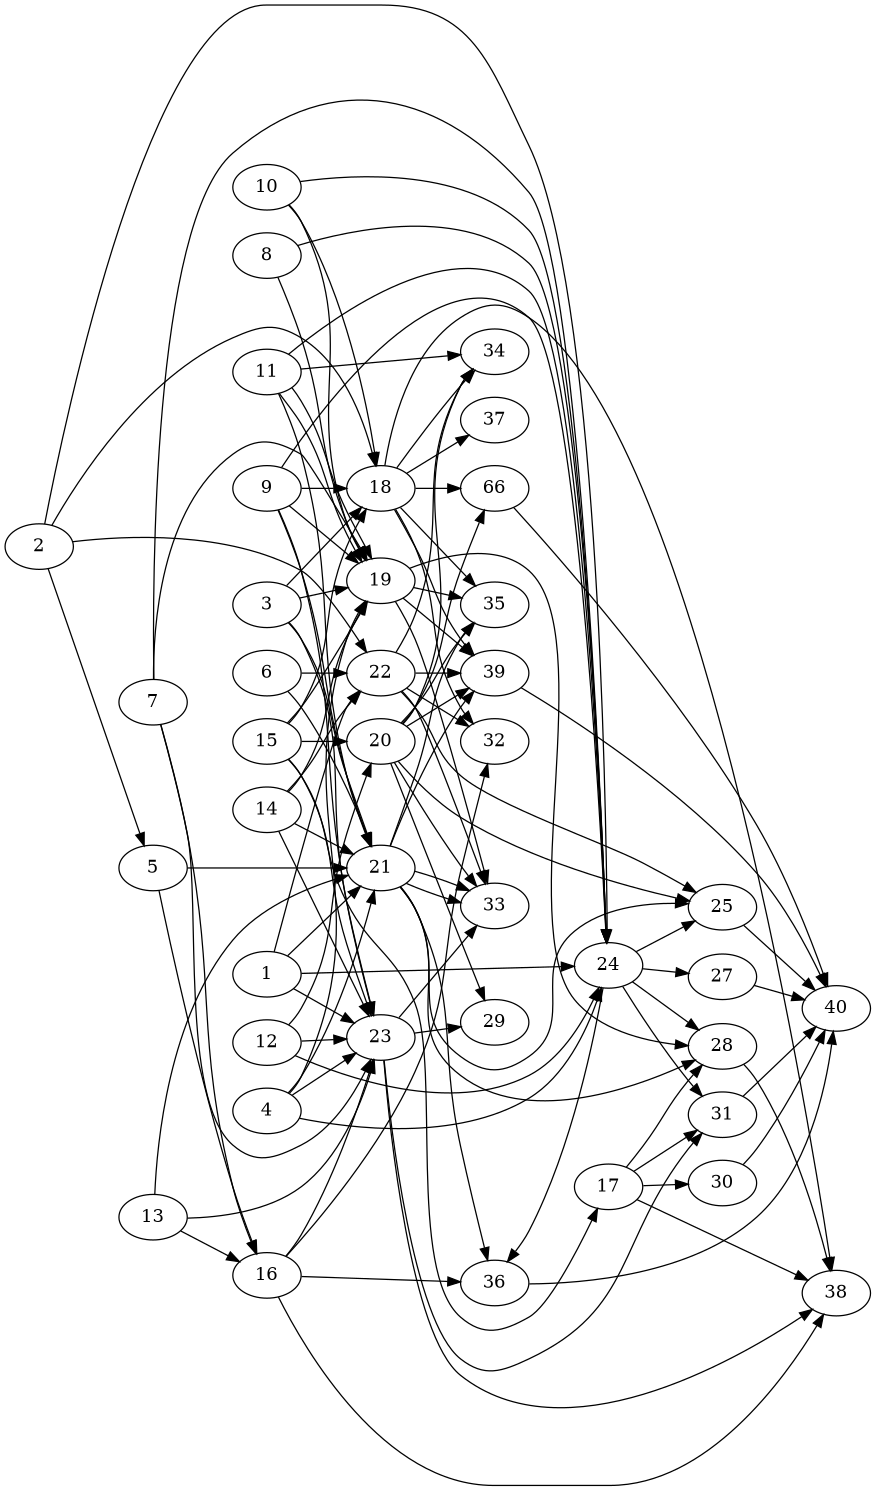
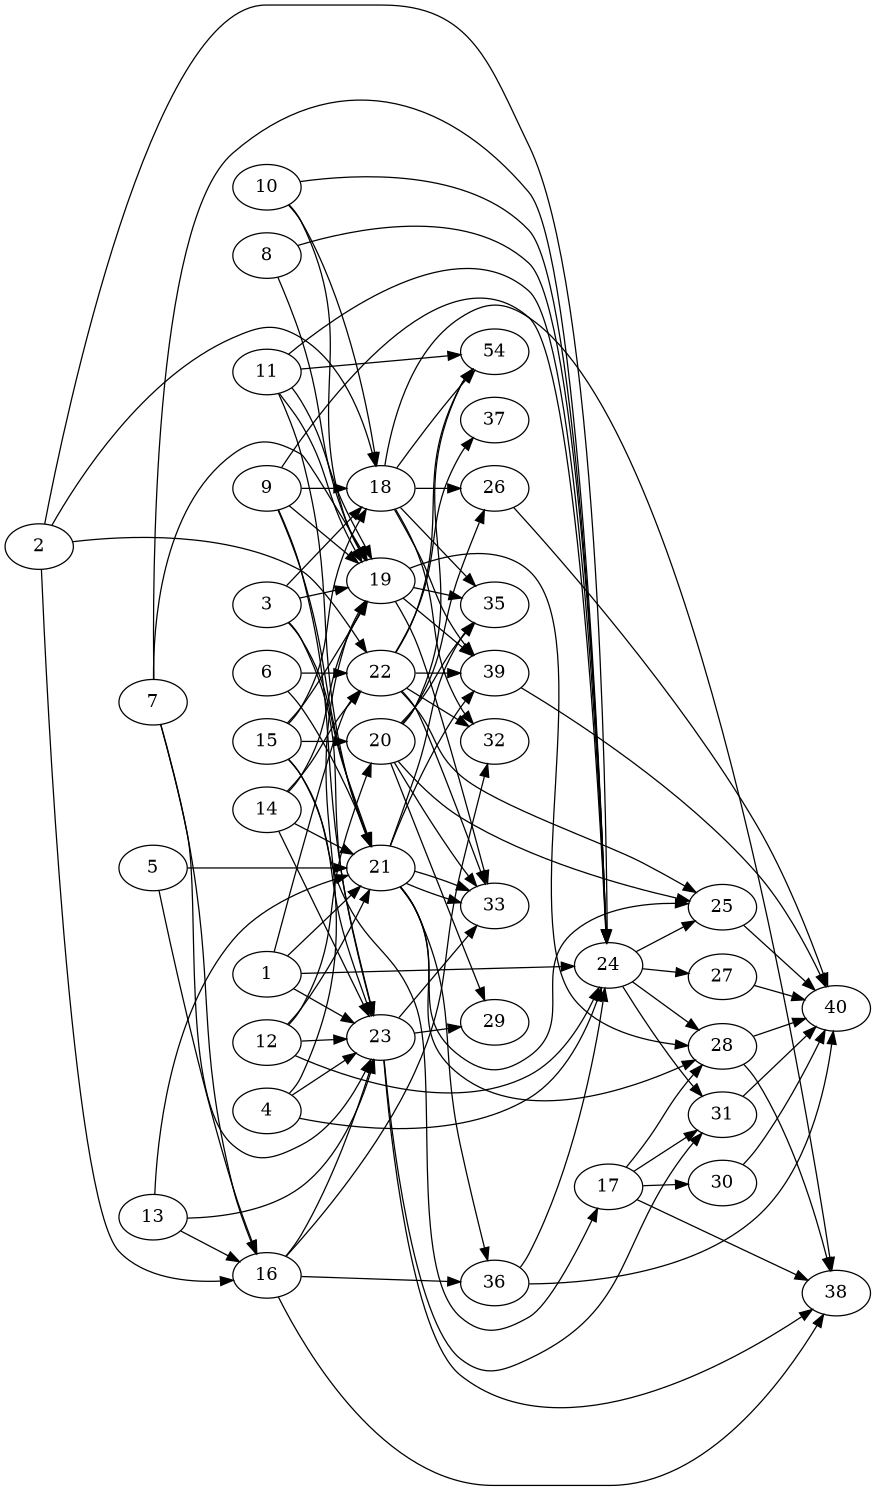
(495, 352) -> (495, 352)
(428, 460) -> (432, 551)
(495, 488) -> (495, 488)
(94, 701) -> (67, 967)
(445, 703) -> none
(338, 1002) -> (329, 965)
none -> (773, 1029)
(571, 1124) -> (573, 1138)
